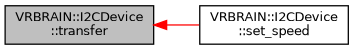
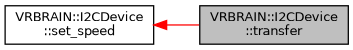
(183, 25) -> (183, 25)
